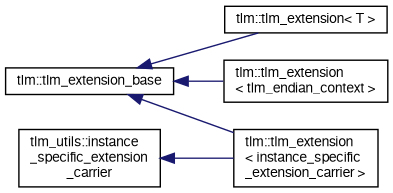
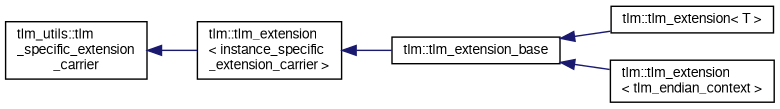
(188, 116) -> (374, 50)
(90, 158) -> (76, 50)
